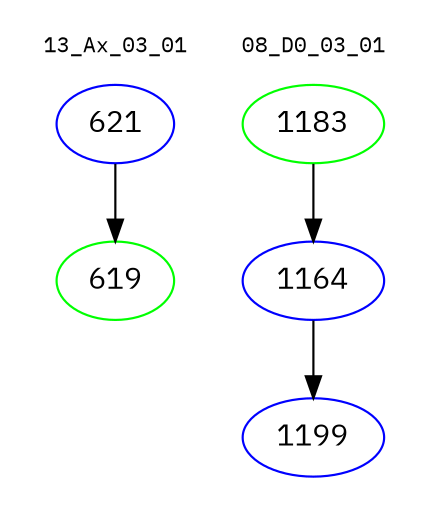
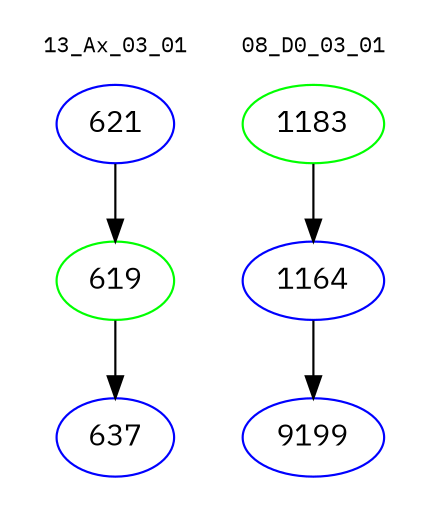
none -> (115, 437)
(313, 437) -> (313, 437)
